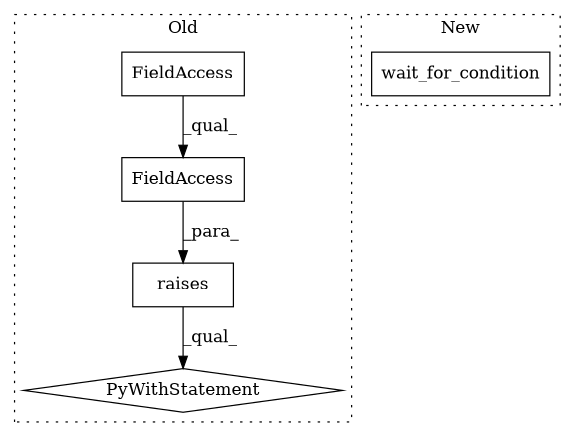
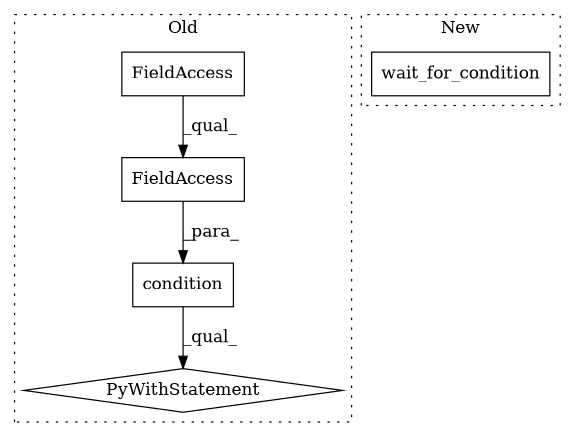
(183, 285) -> (183, 285)
